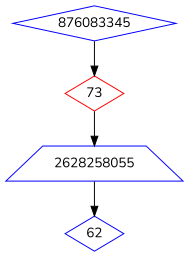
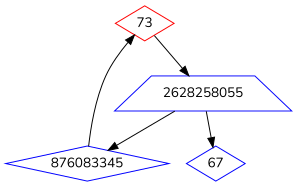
none -> (146, 128)
(94, 234) -> (216, 164)
